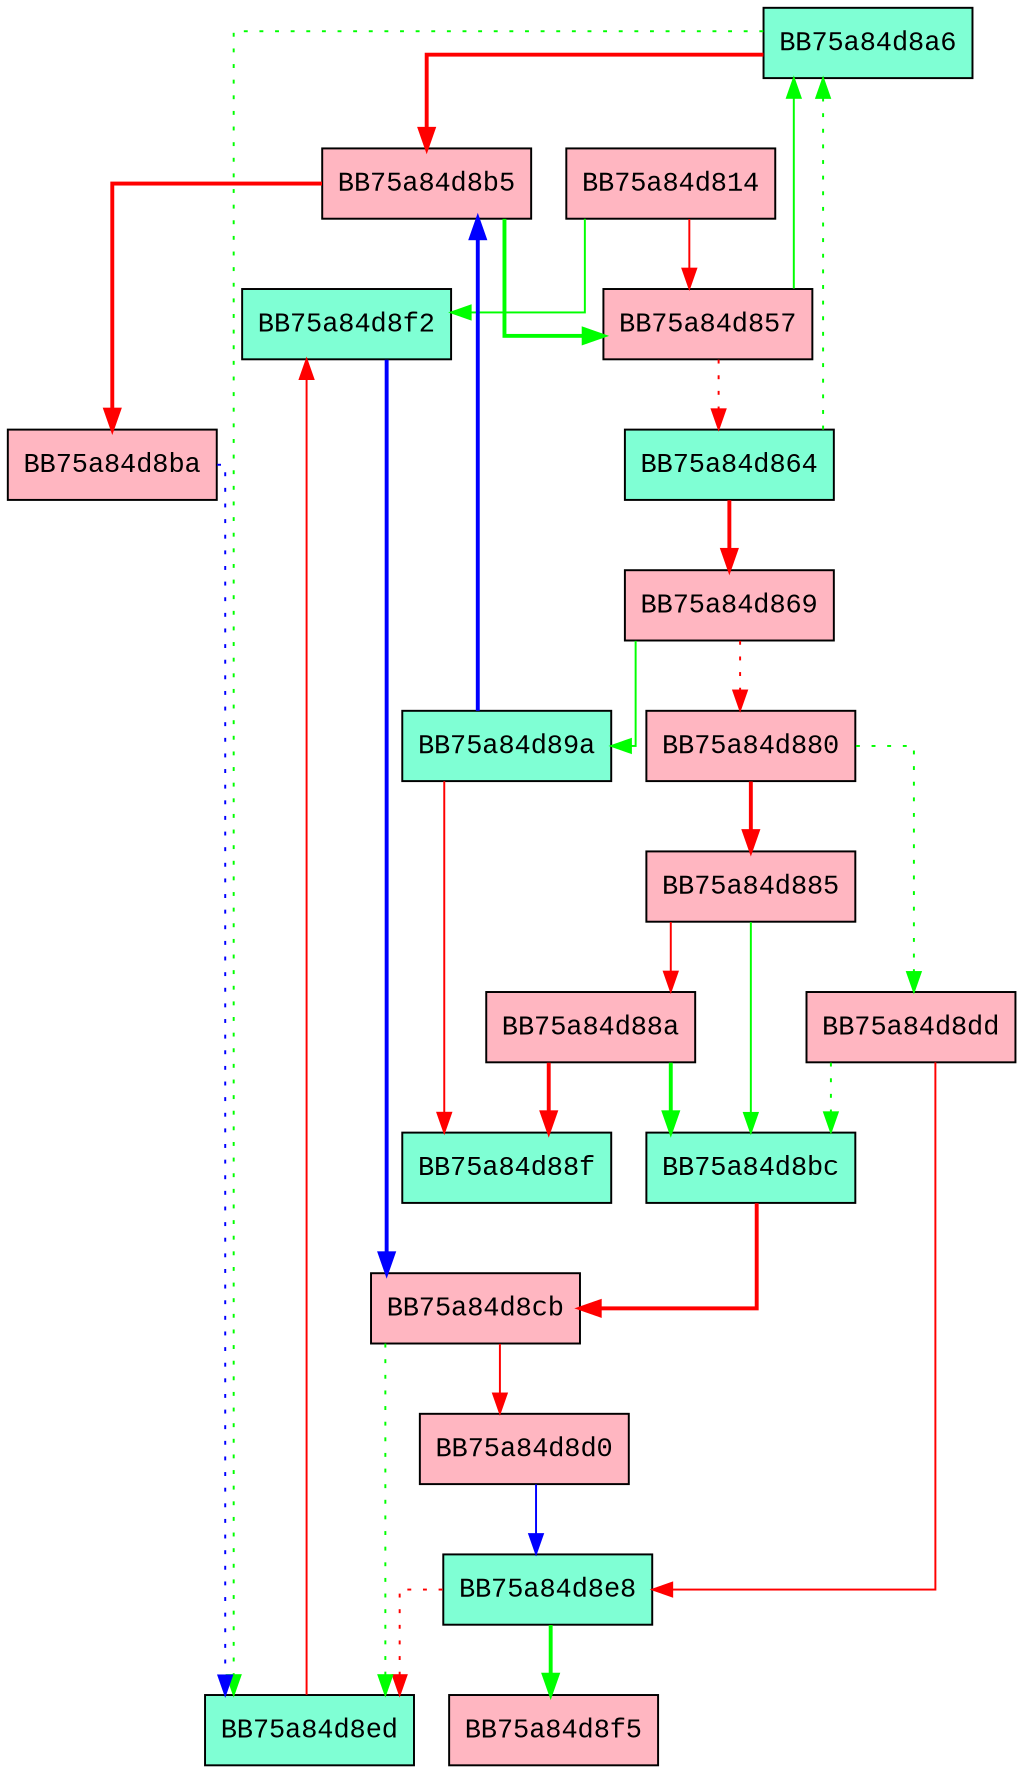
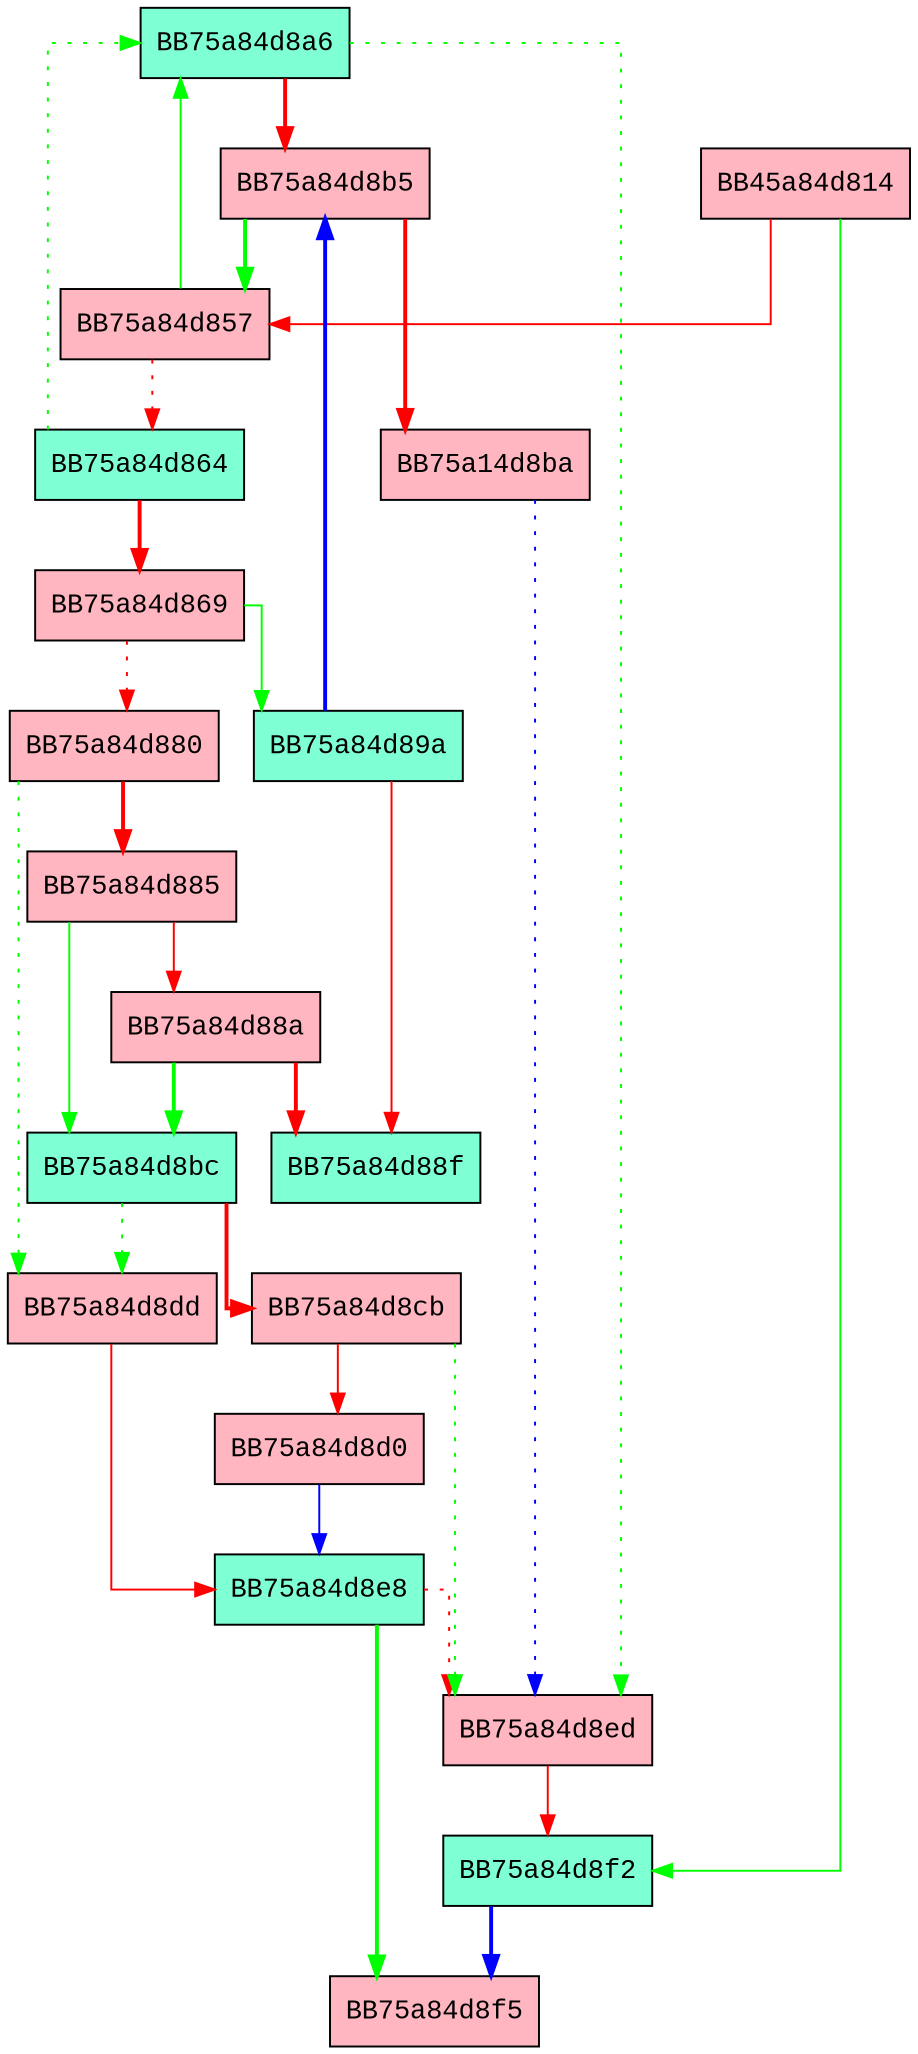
(671, 184) -> (806, 184)
(112, 465) -> (485, 465)
(387, 807) -> (491, 1931)
(831, 1087) -> (122, 1228)
(310, 1730) -> (548, 1730)
